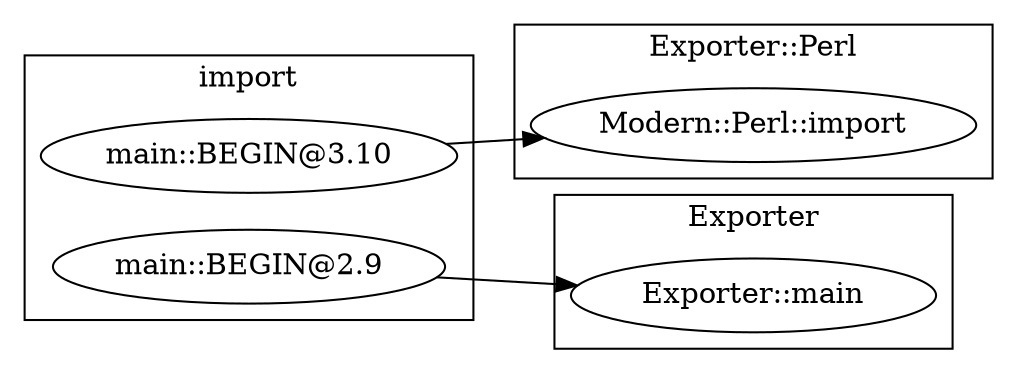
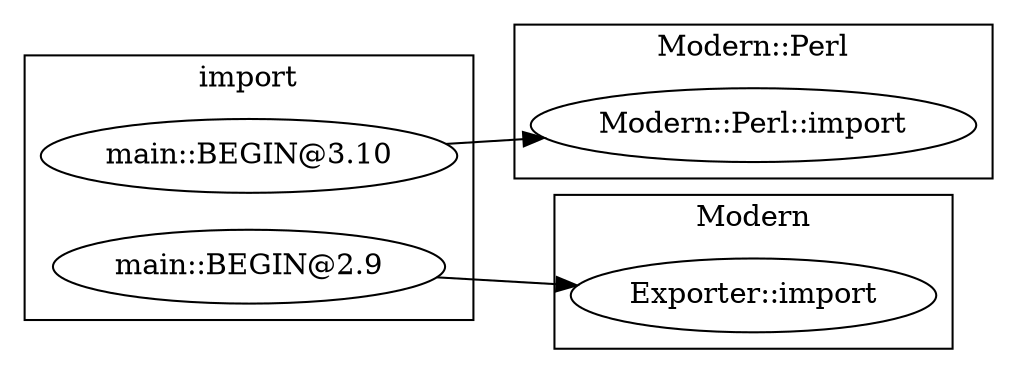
(754, 48) -> (754, 48)
(754, 218) -> (754, 218)
(754, 295) -> (754, 295)
